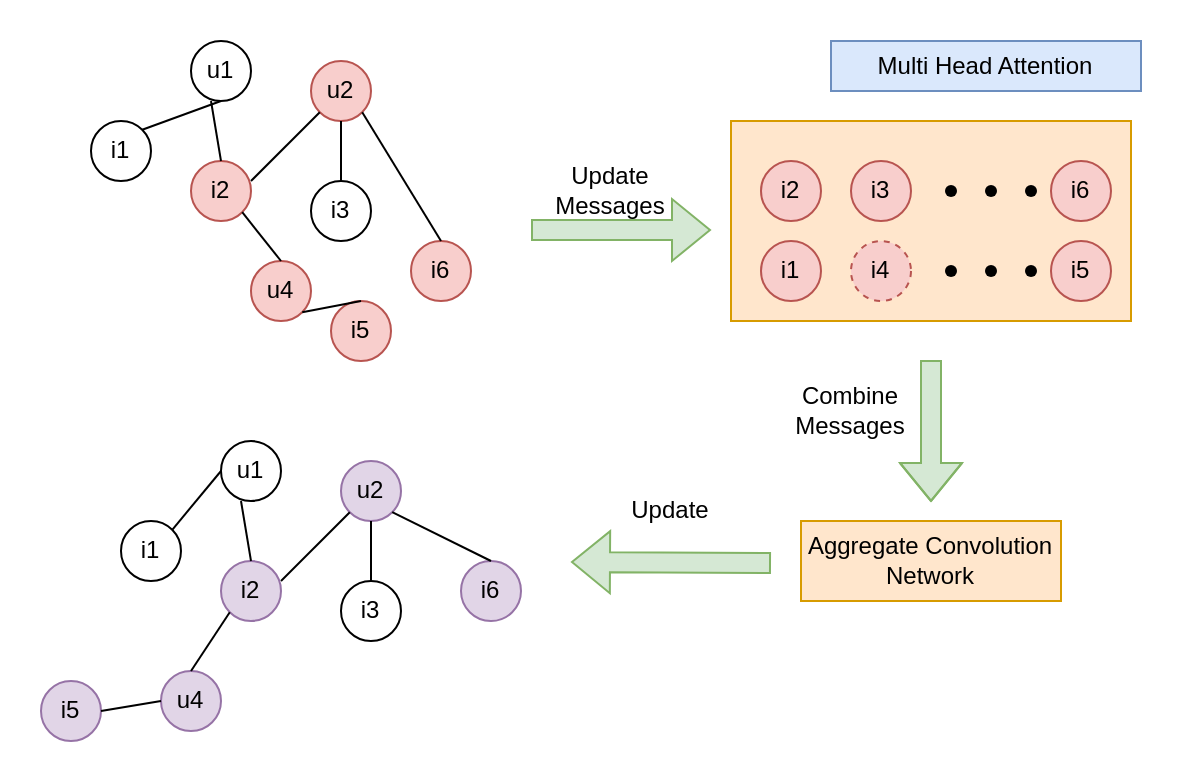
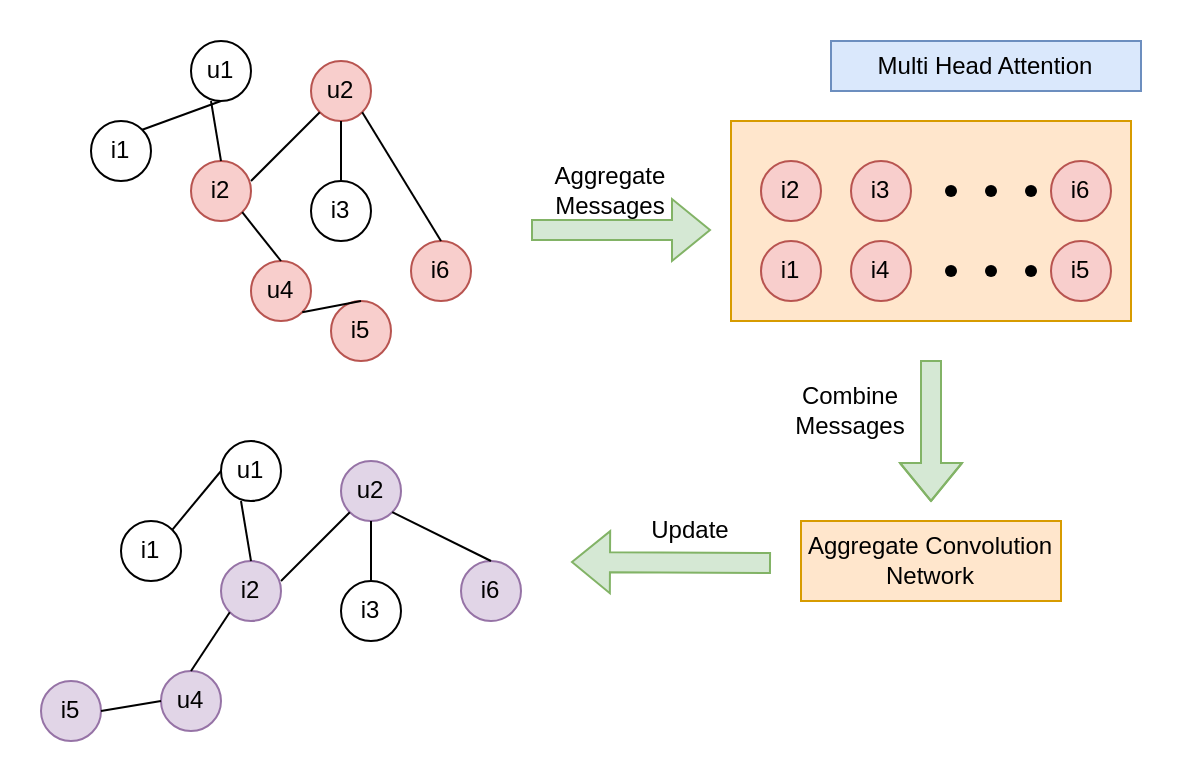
(611, 191) -> (611, 191)
(881, 271) -> (881, 271)
(671, 511) -> (691, 531)
